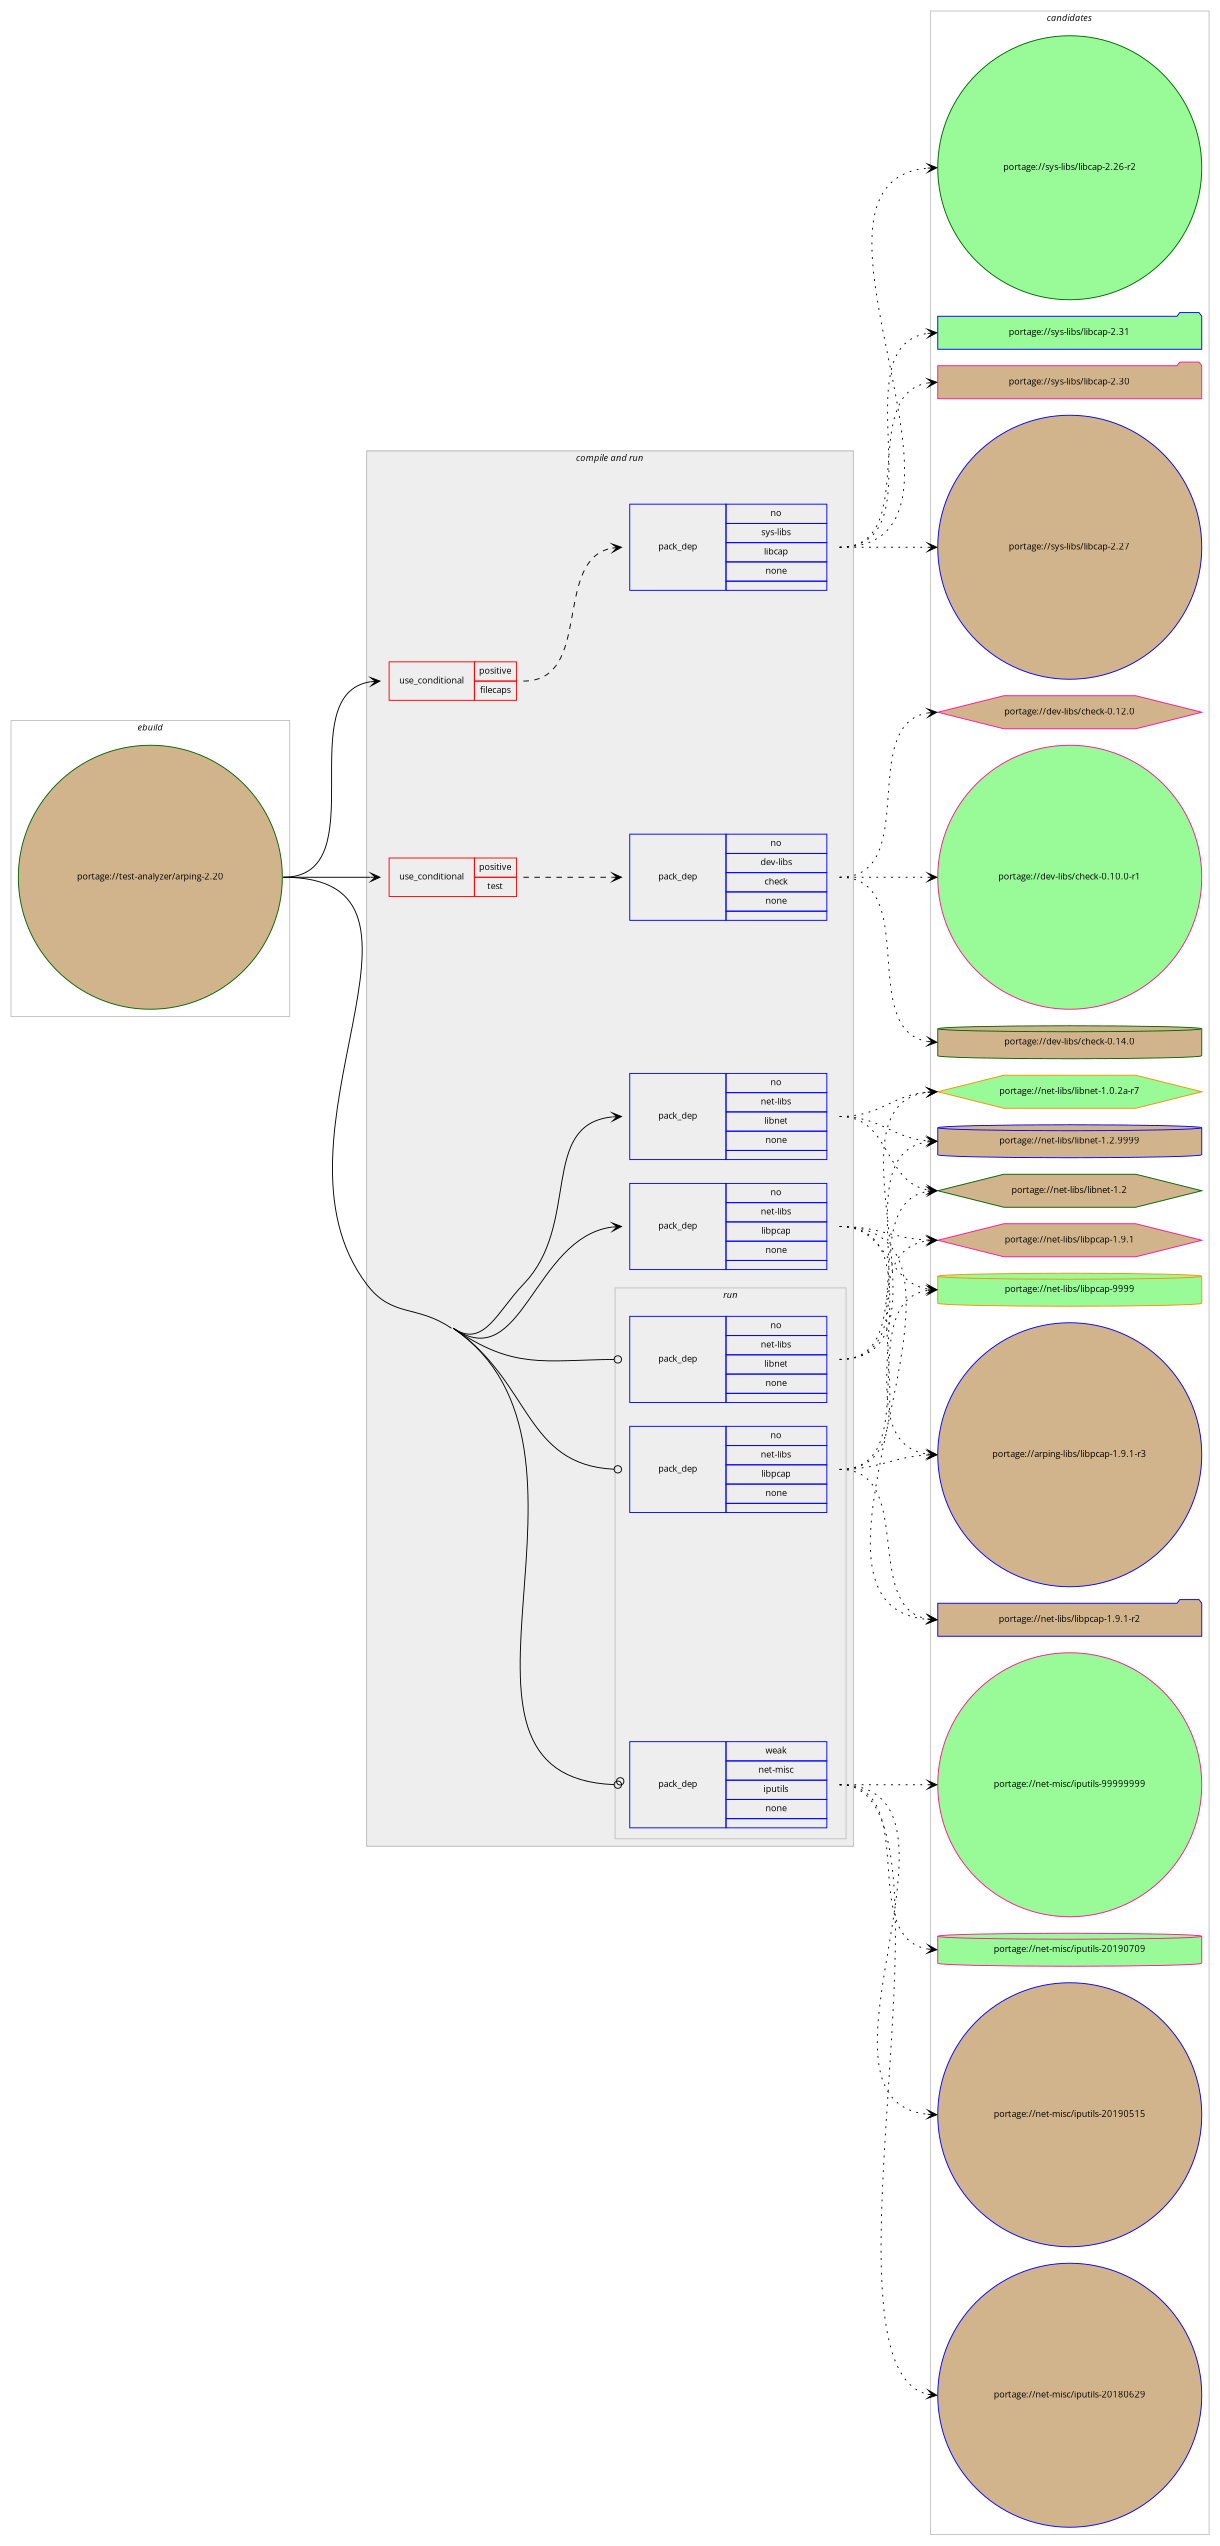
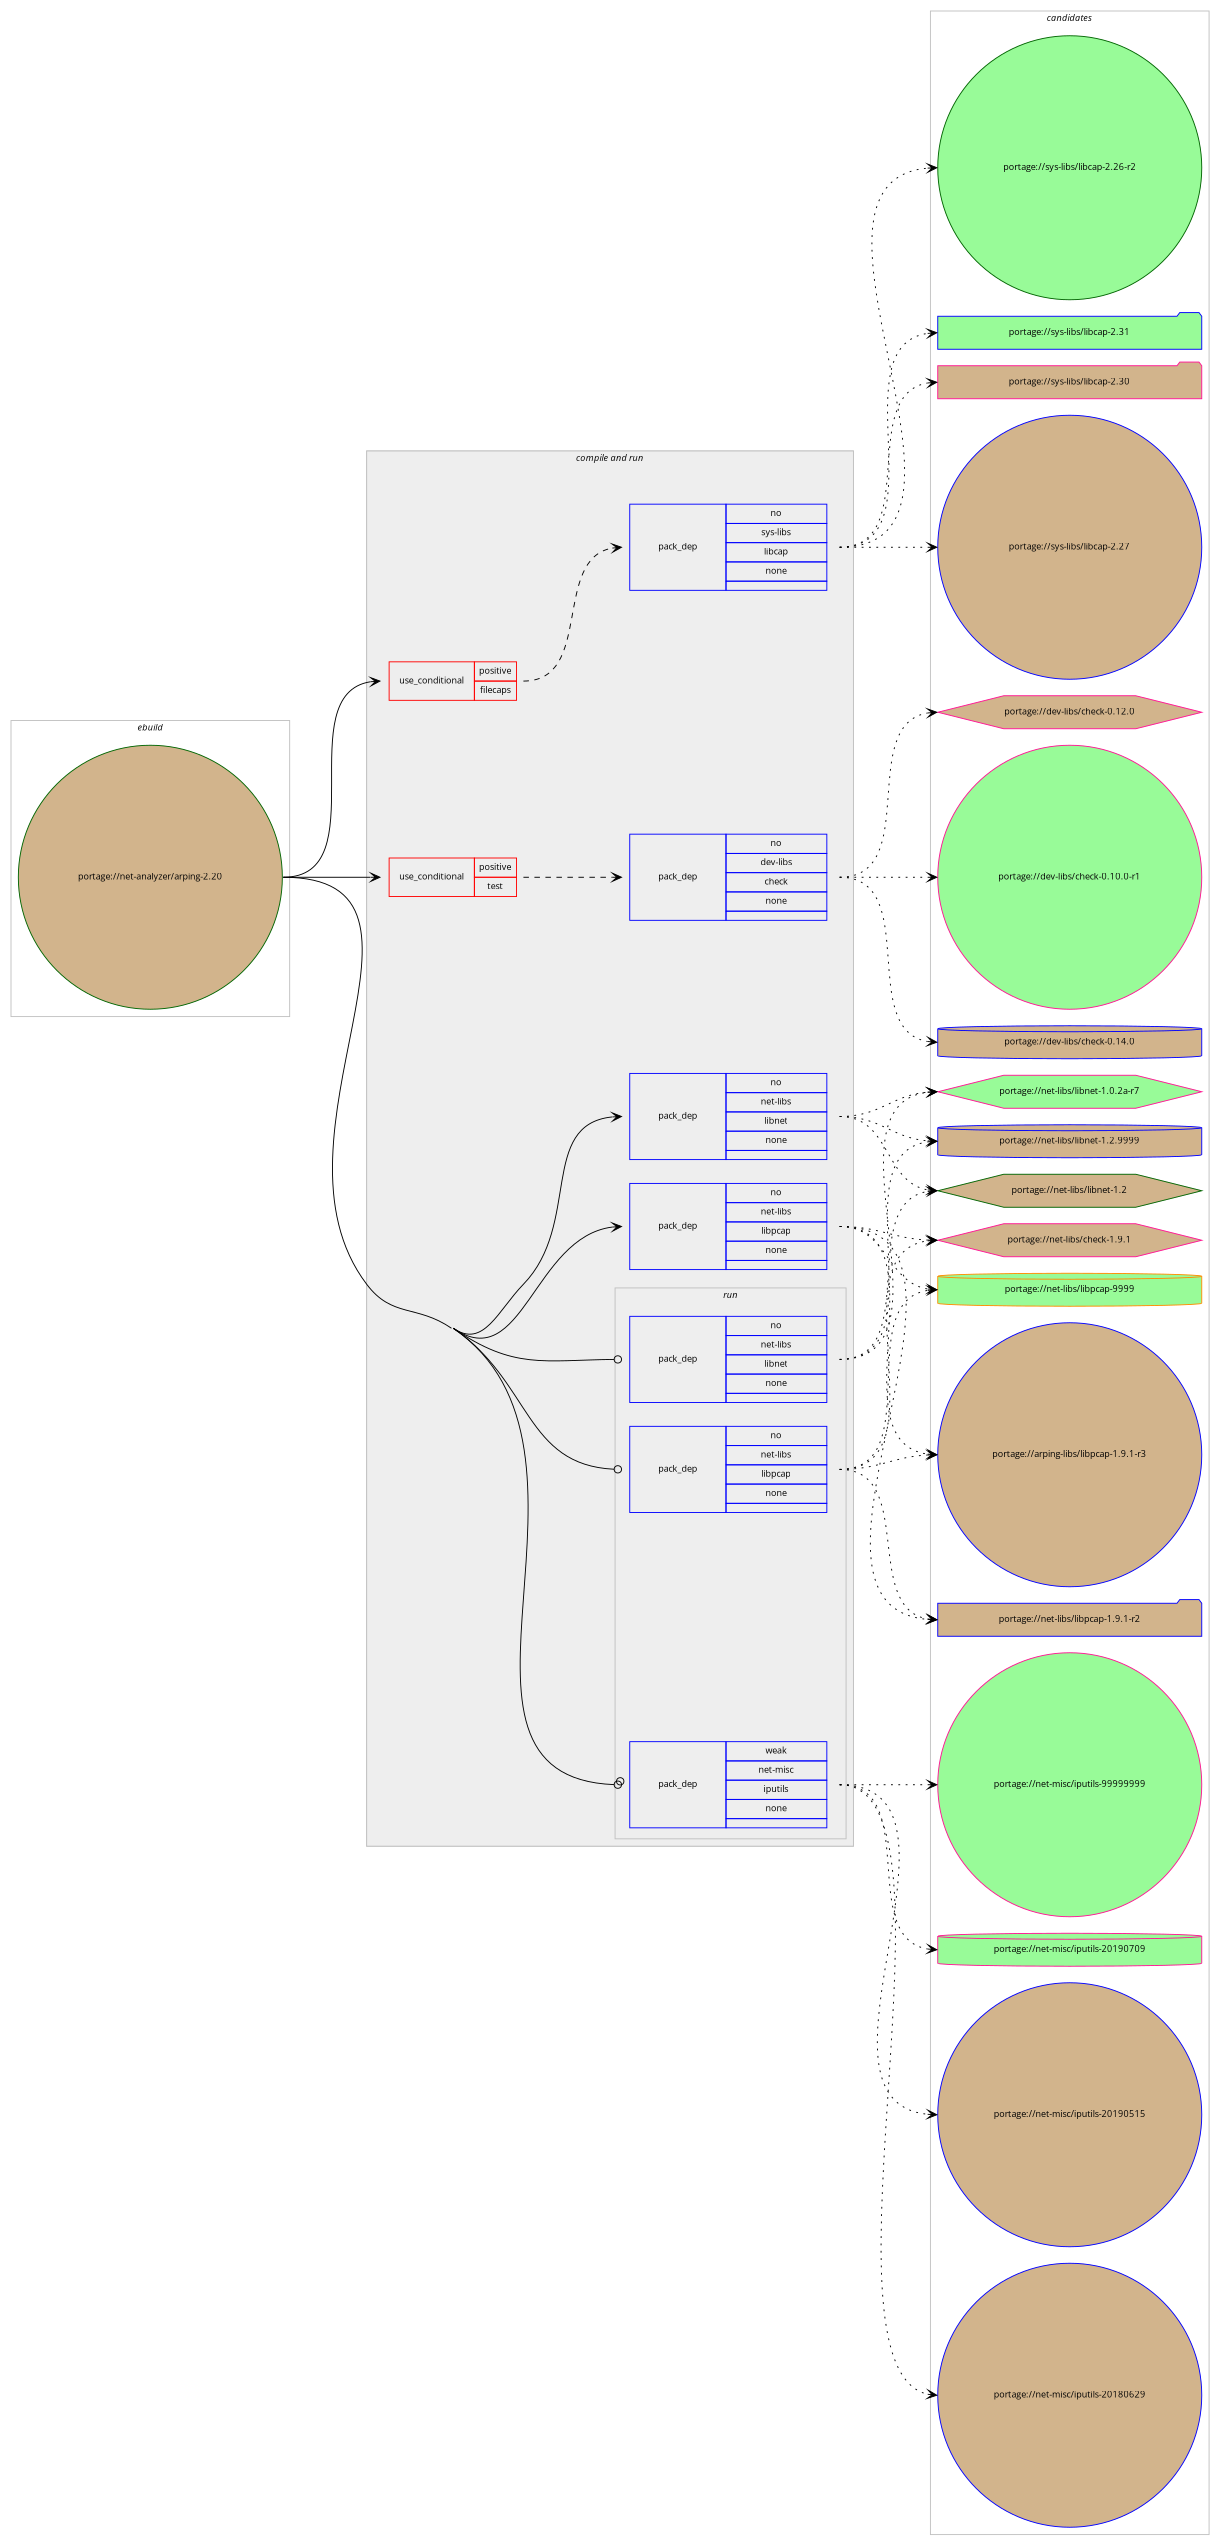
(150, 877) -> (150, 877)
(1070, 1042) -> (1070, 1042)
(1070, 1092) -> (1070, 1092)
(1070, 1240) -> (1070, 1240)
